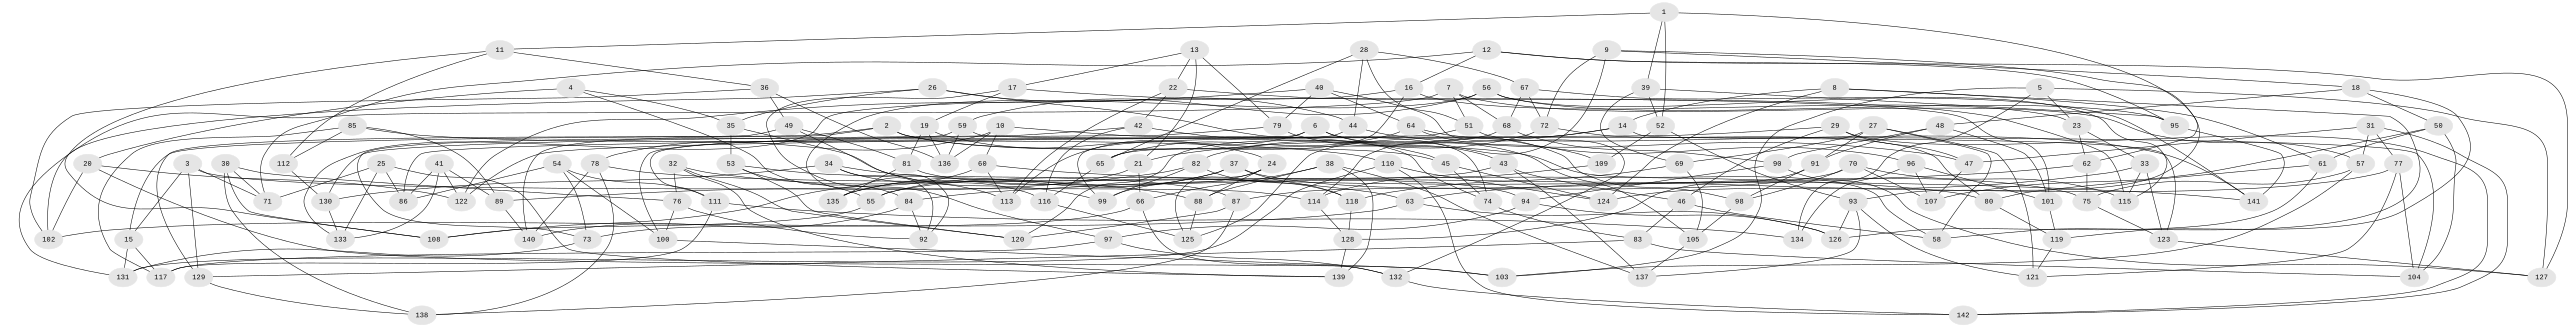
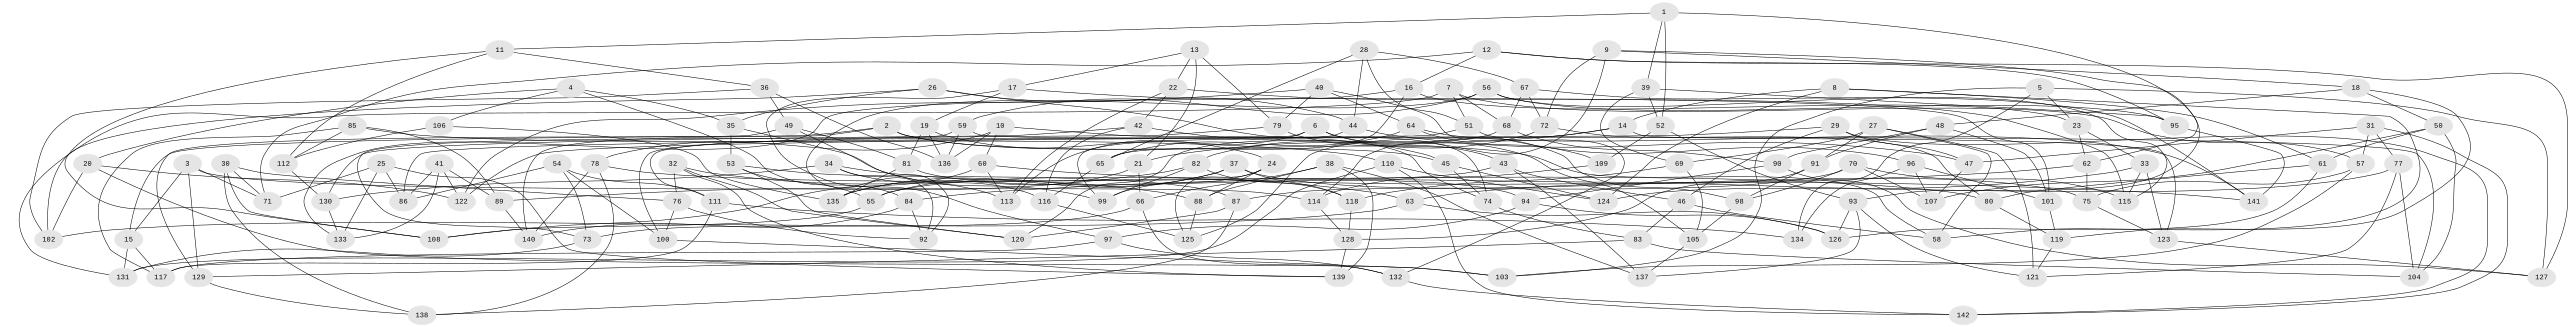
none -> (439, 126)
